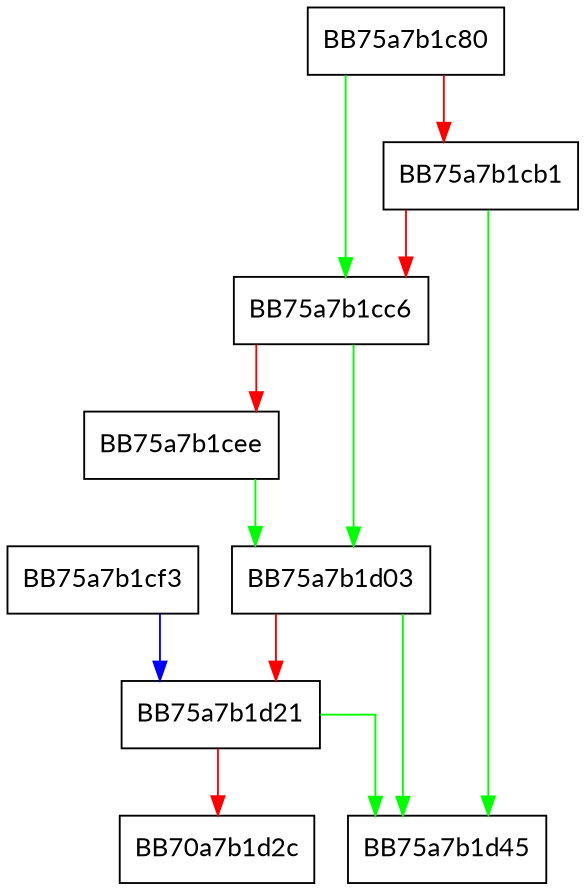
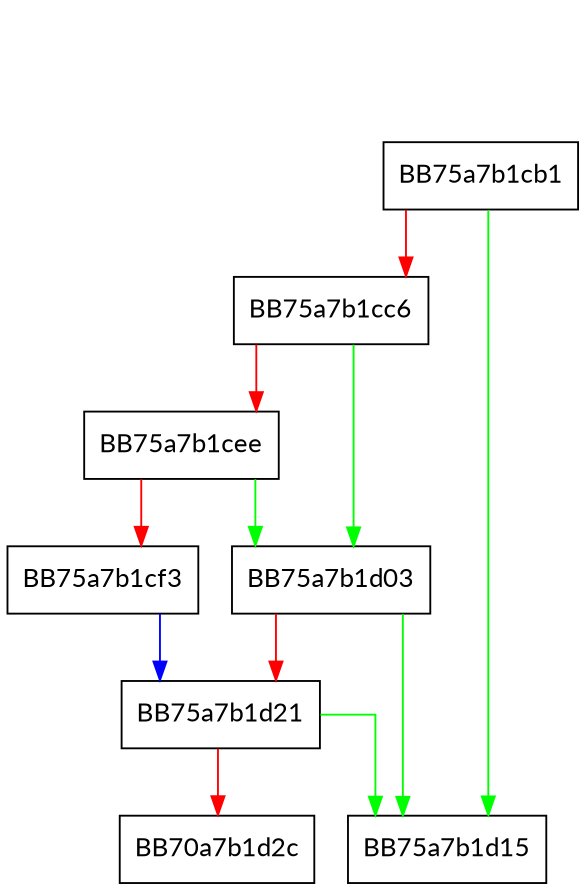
(406, 41) -> none
none -> (141, 503)
(447, 849) -> (447, 849)
